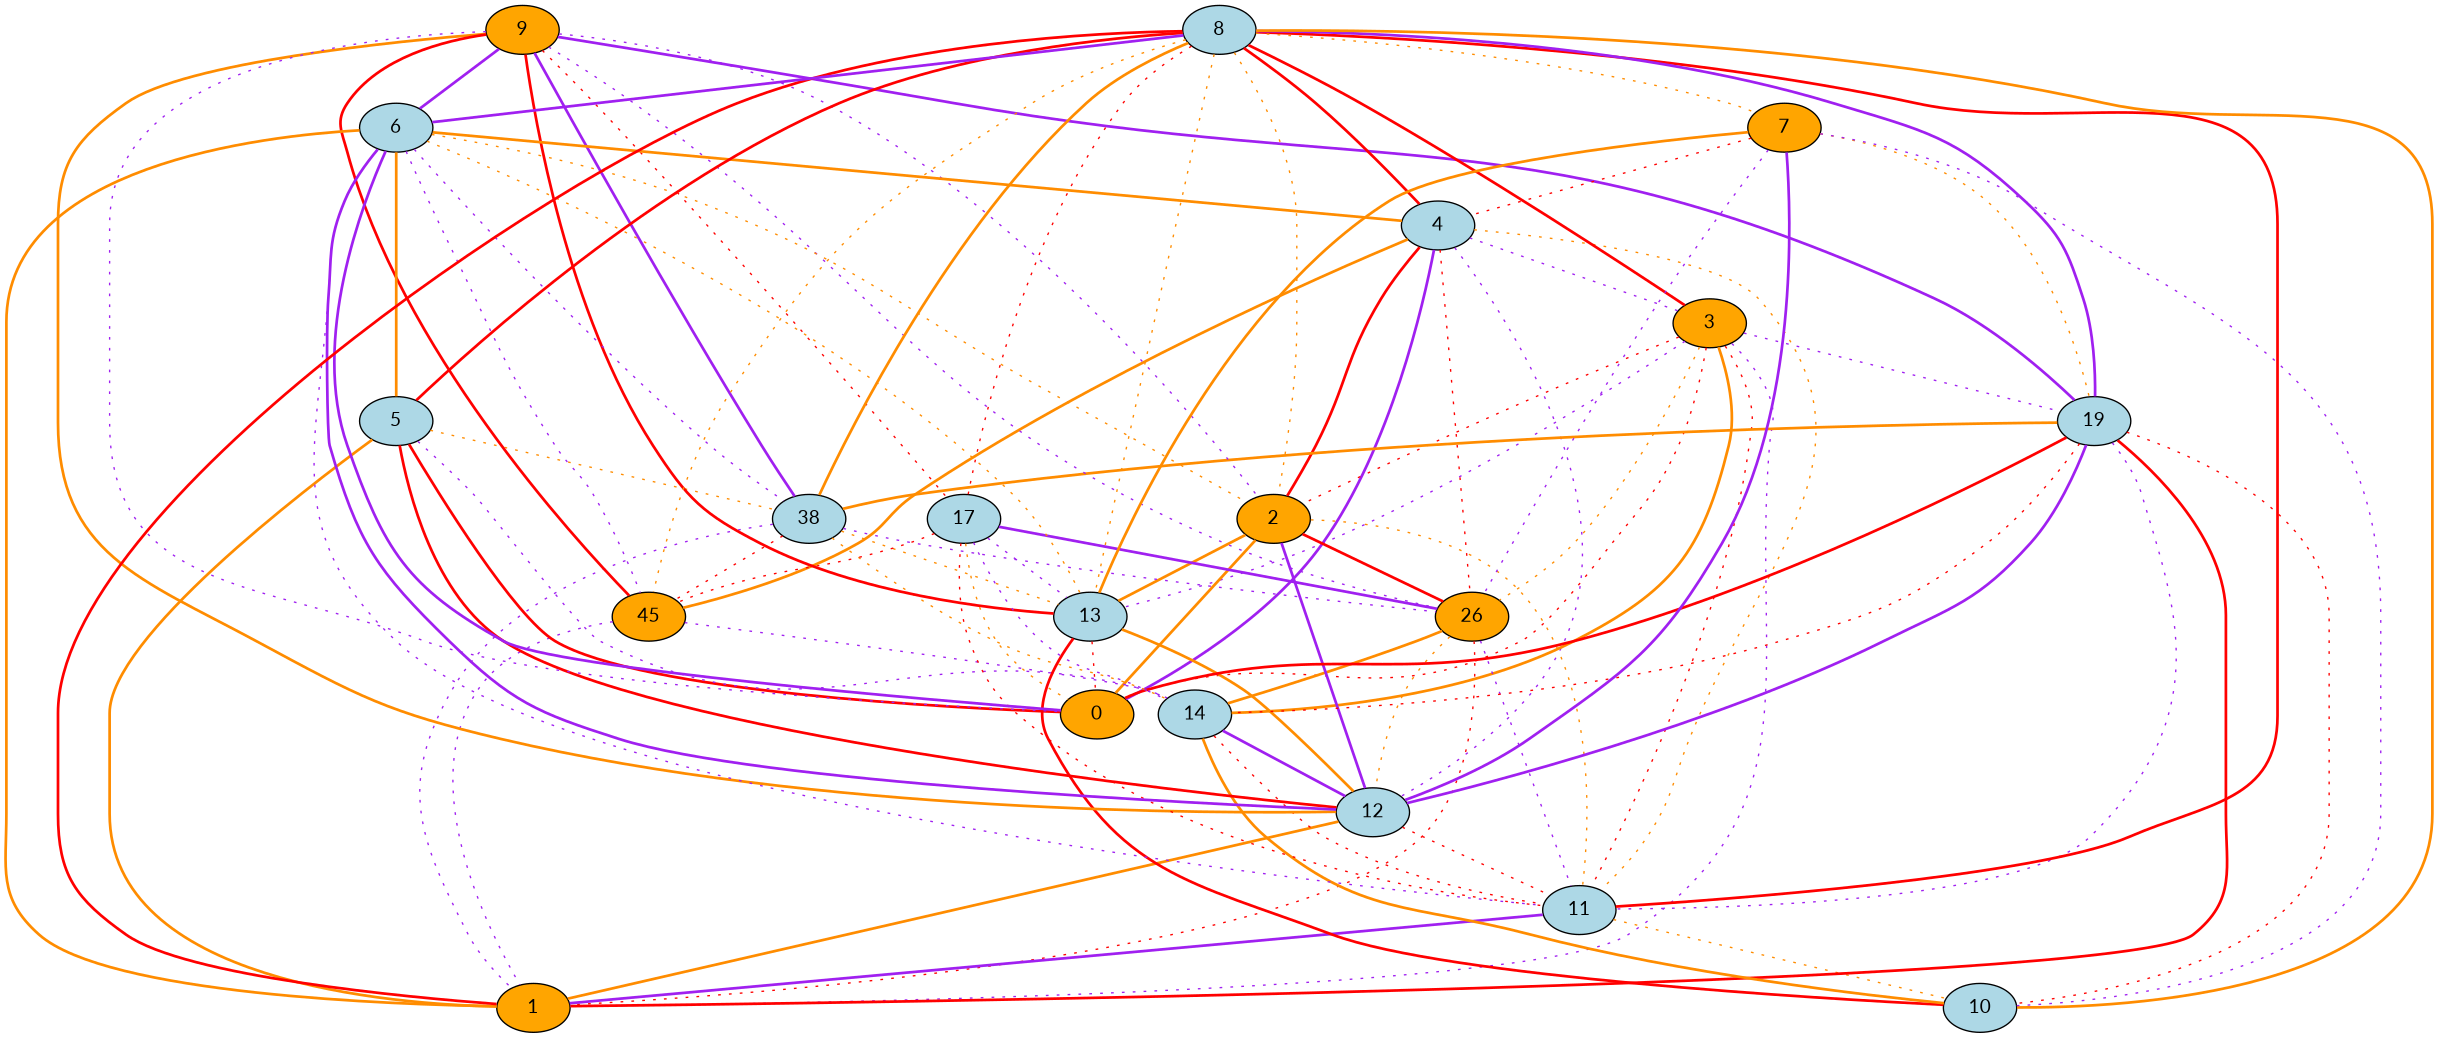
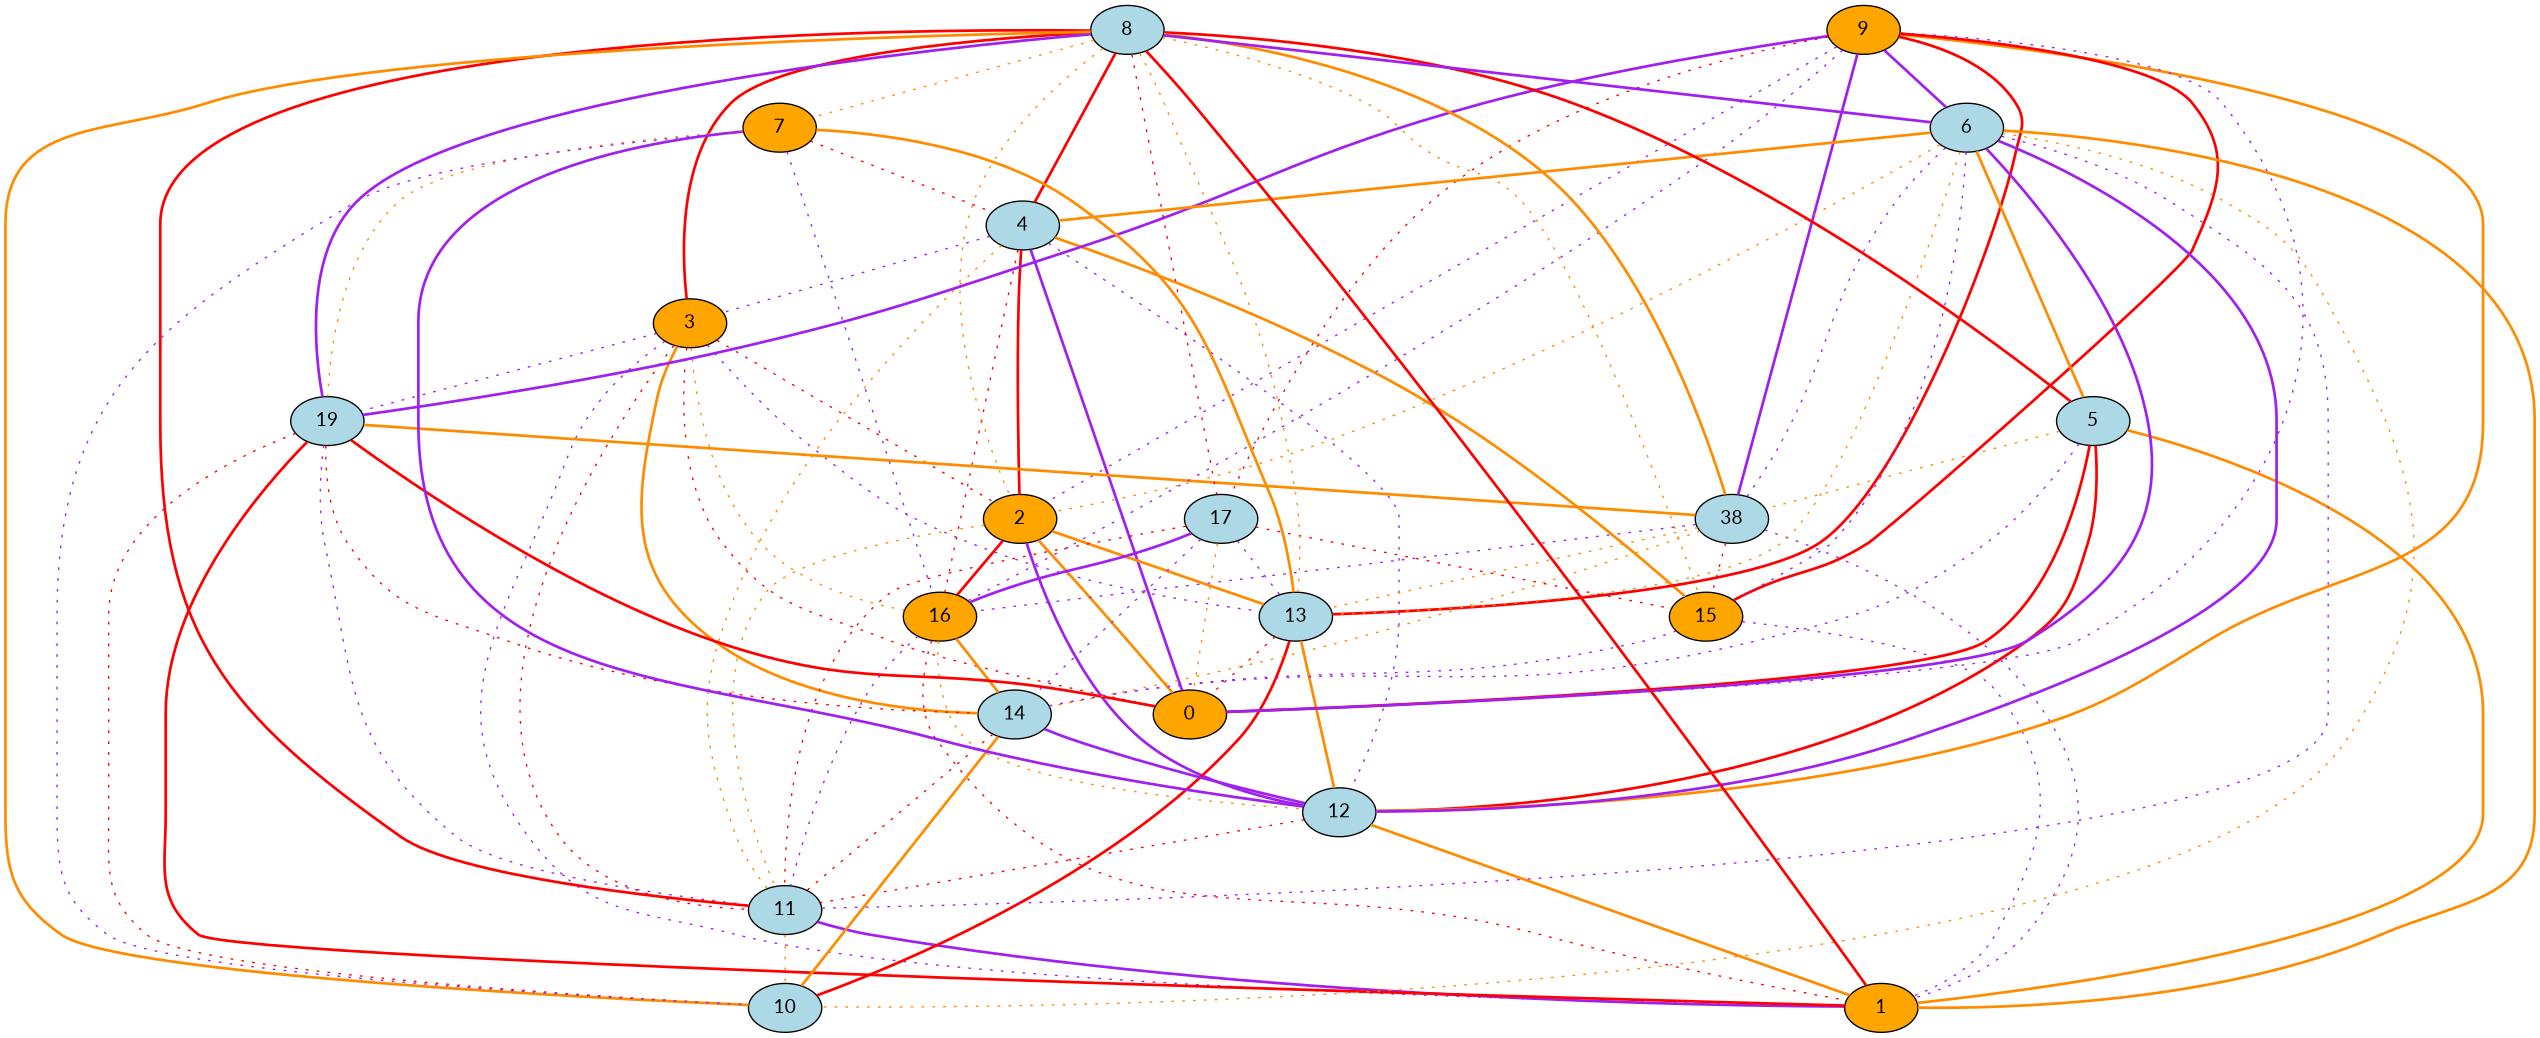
(649, 617) -> (1706, 617)
(1472, 617) -> (940, 617)
(1786, 684) -> none
none -> (2027, 901)
